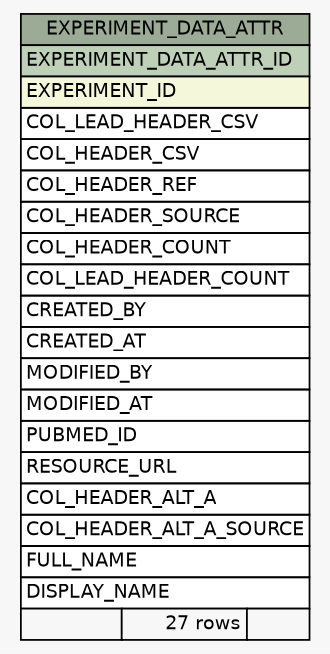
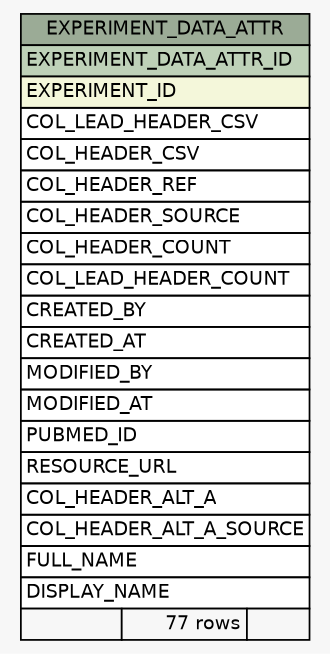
(203, 623) -> (203, 623)
